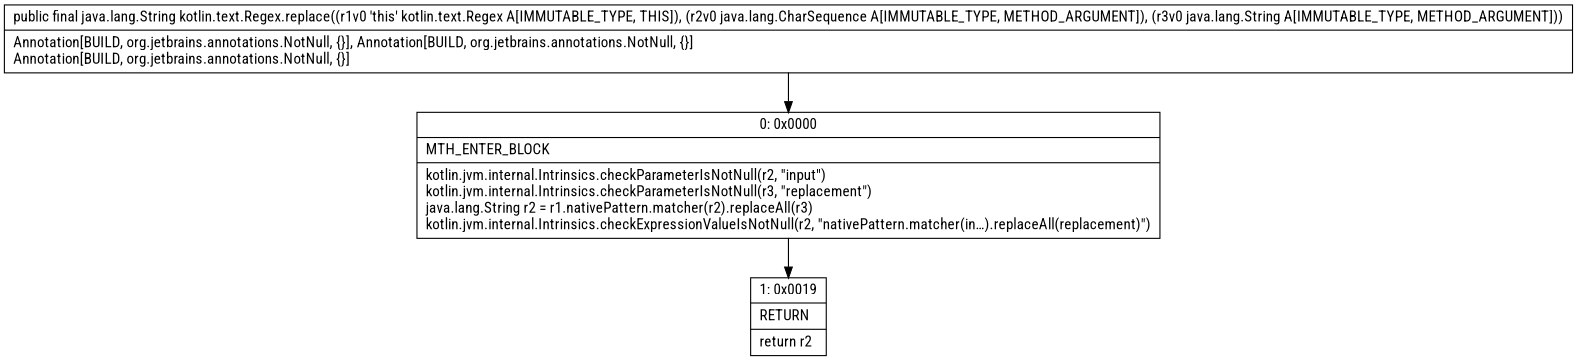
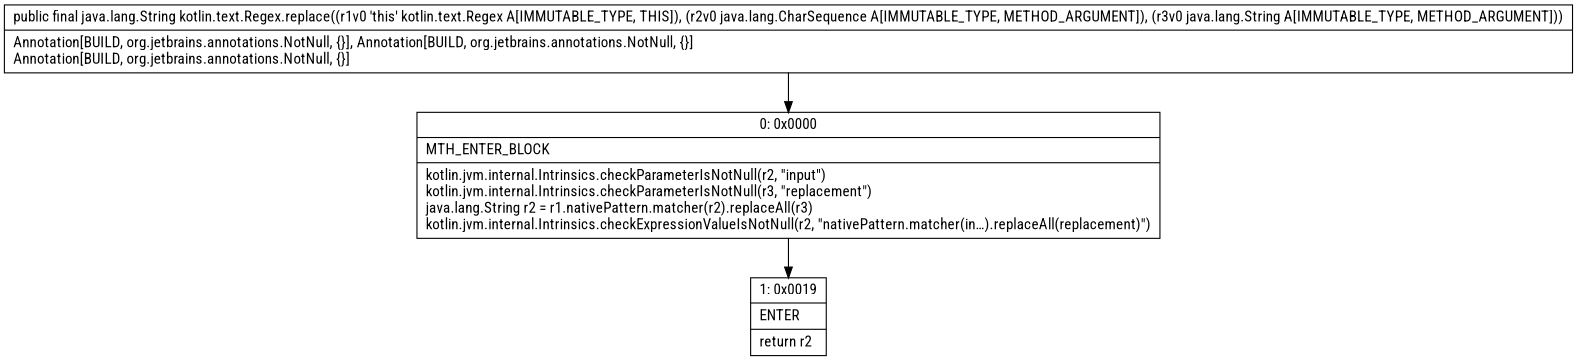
(785, 316) -> (780, 316)
